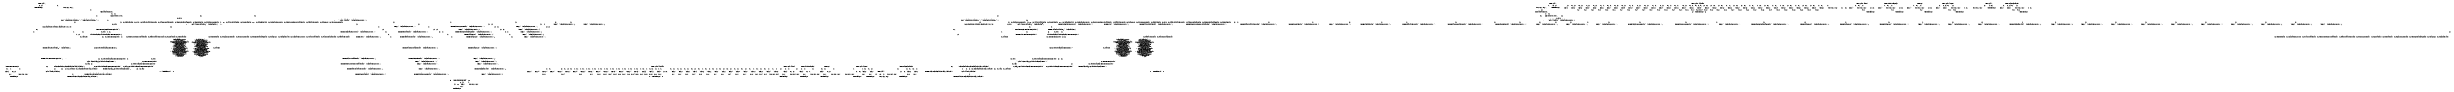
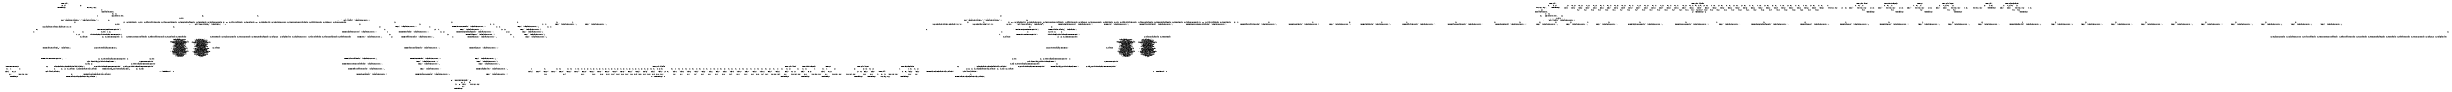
none -> (983, 24)
